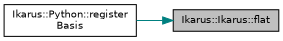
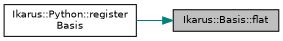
(226, 20) -> (226, 20)
